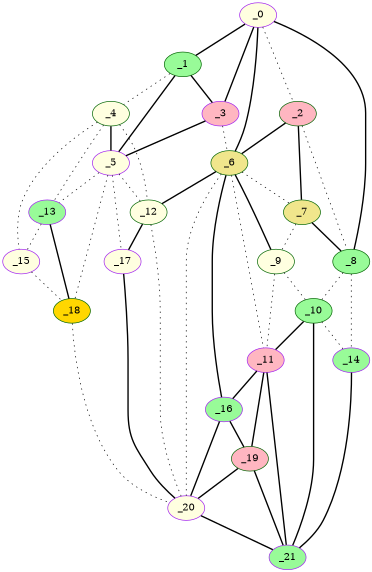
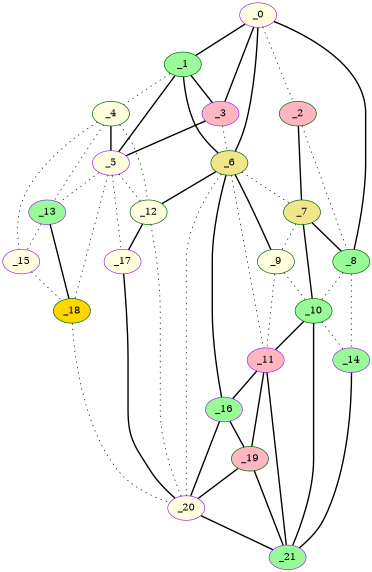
(264, 138) -> (193, 119)
none -> (308, 262)
